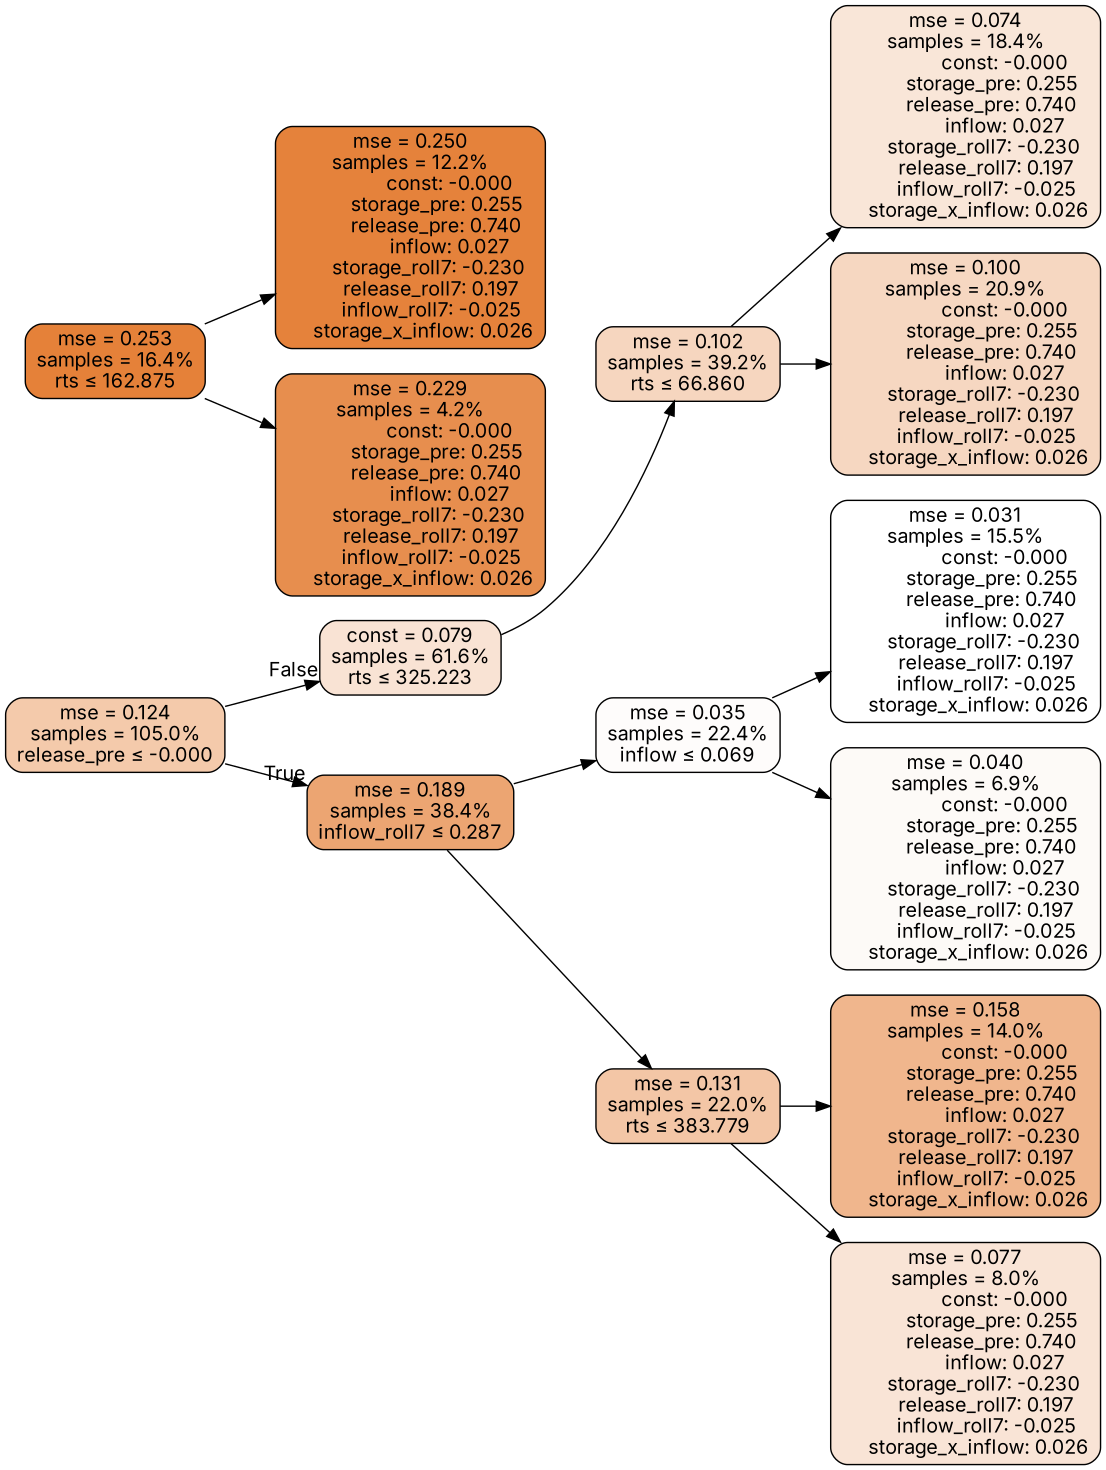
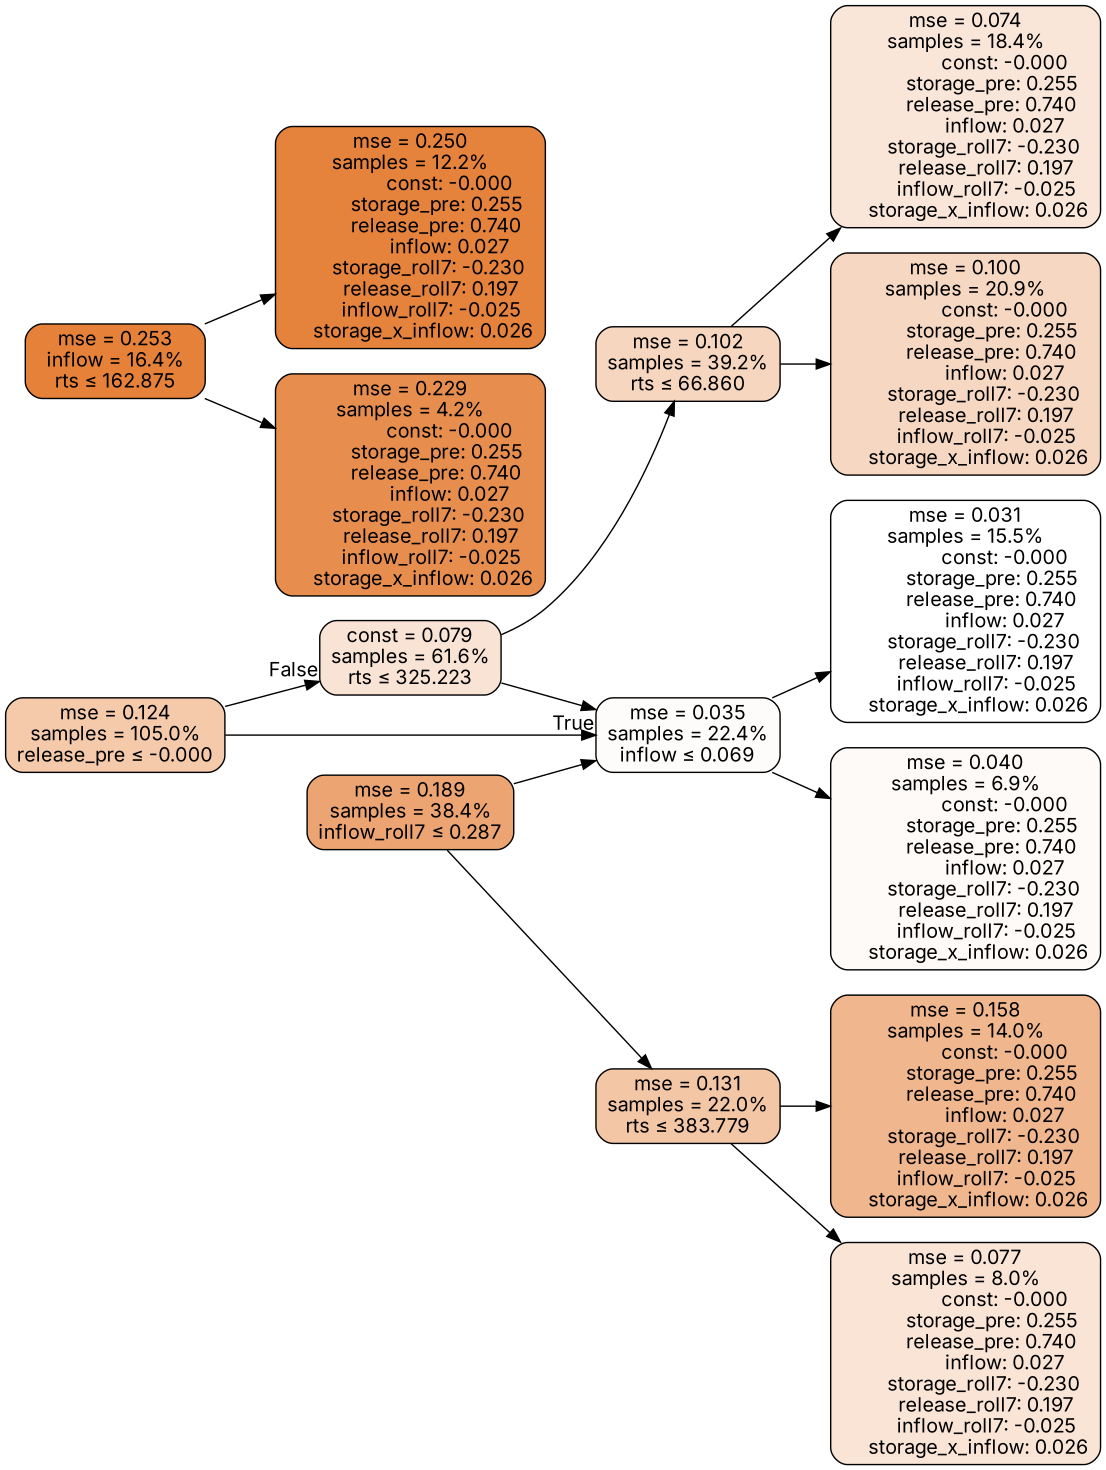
(115, 361) -> (115, 361)
none -> (542, 694)
(259, 773) -> (403, 735)
